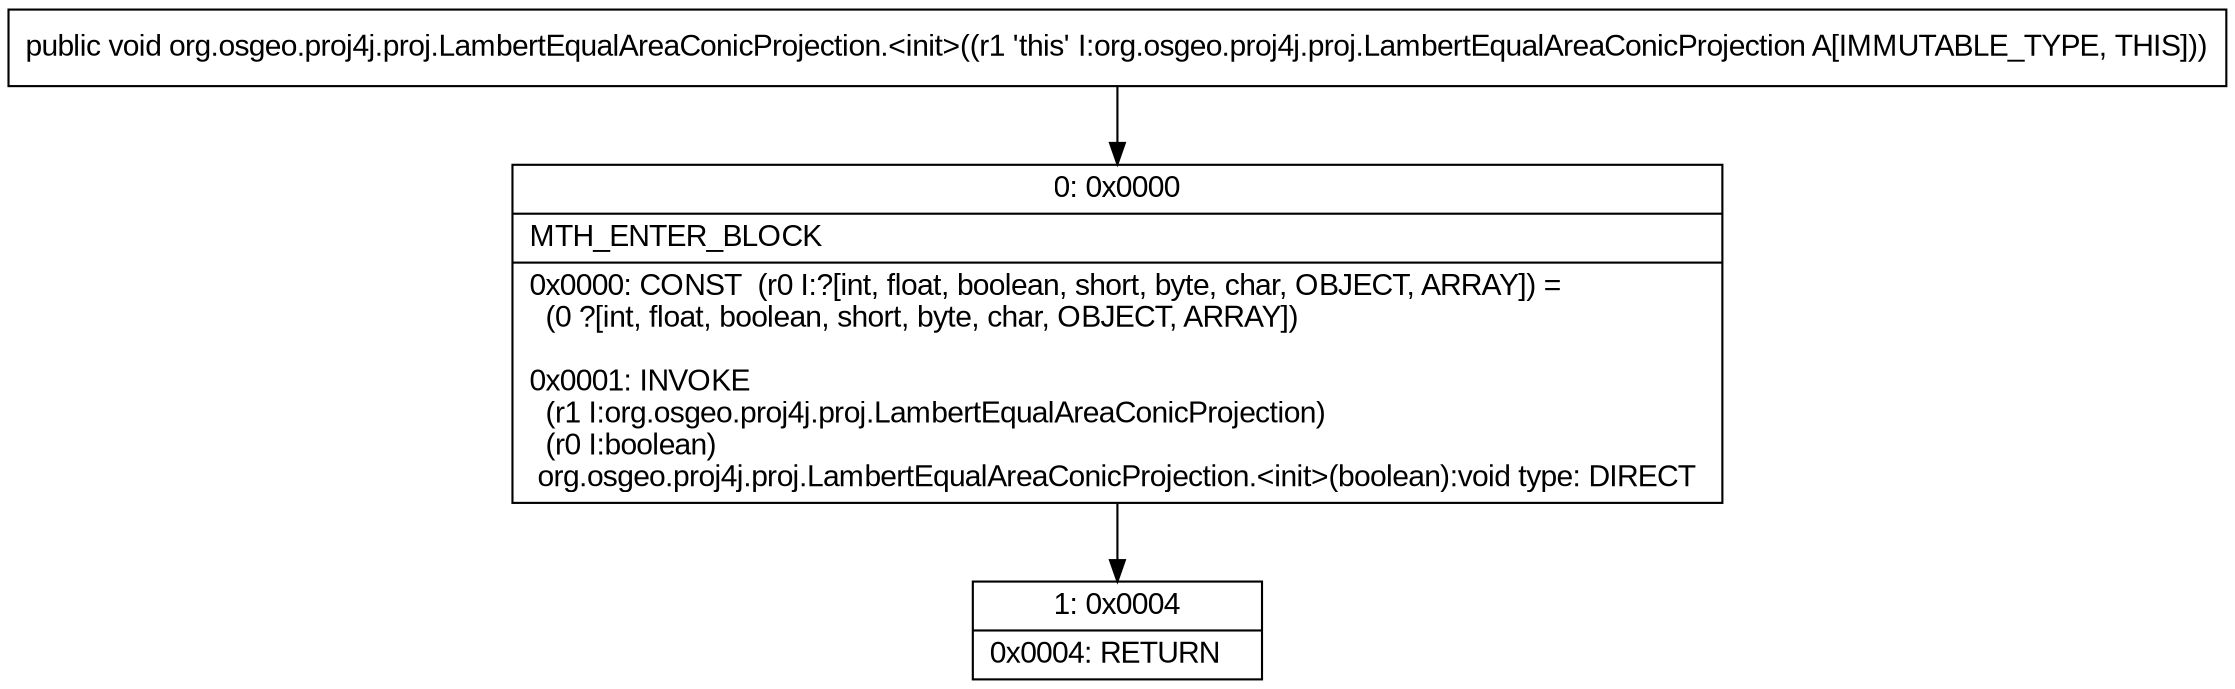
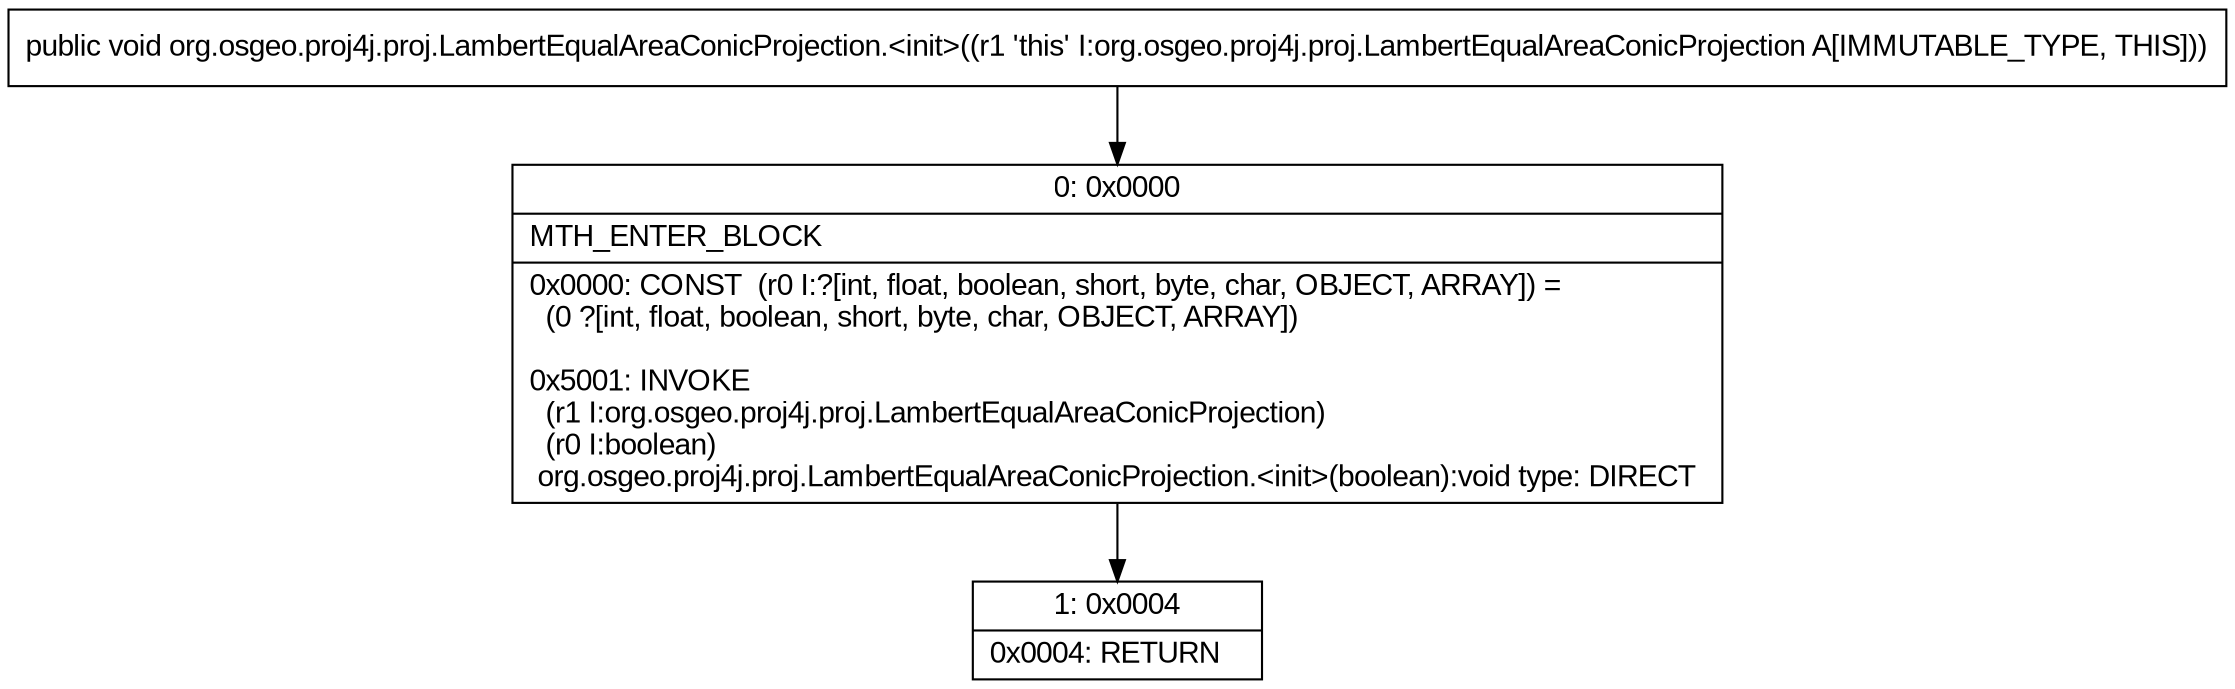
(649, 382) -> (649, 382)
